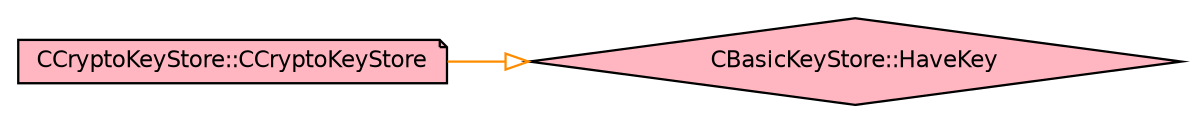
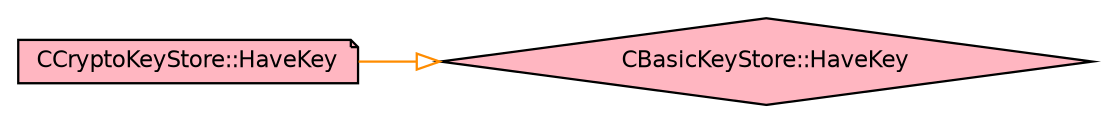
(233, 62) -> (188, 62)
